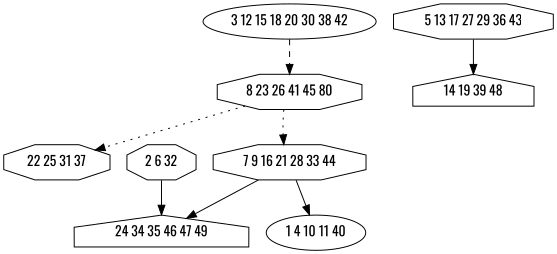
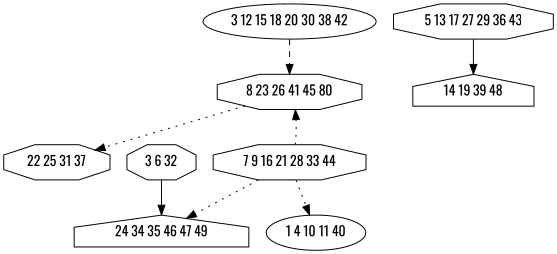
(283, 122) -> (296, 132)
(161, 162) -> (161, 162)
(301, 193) -> (301, 193)
(227, 197) -> (227, 197)
